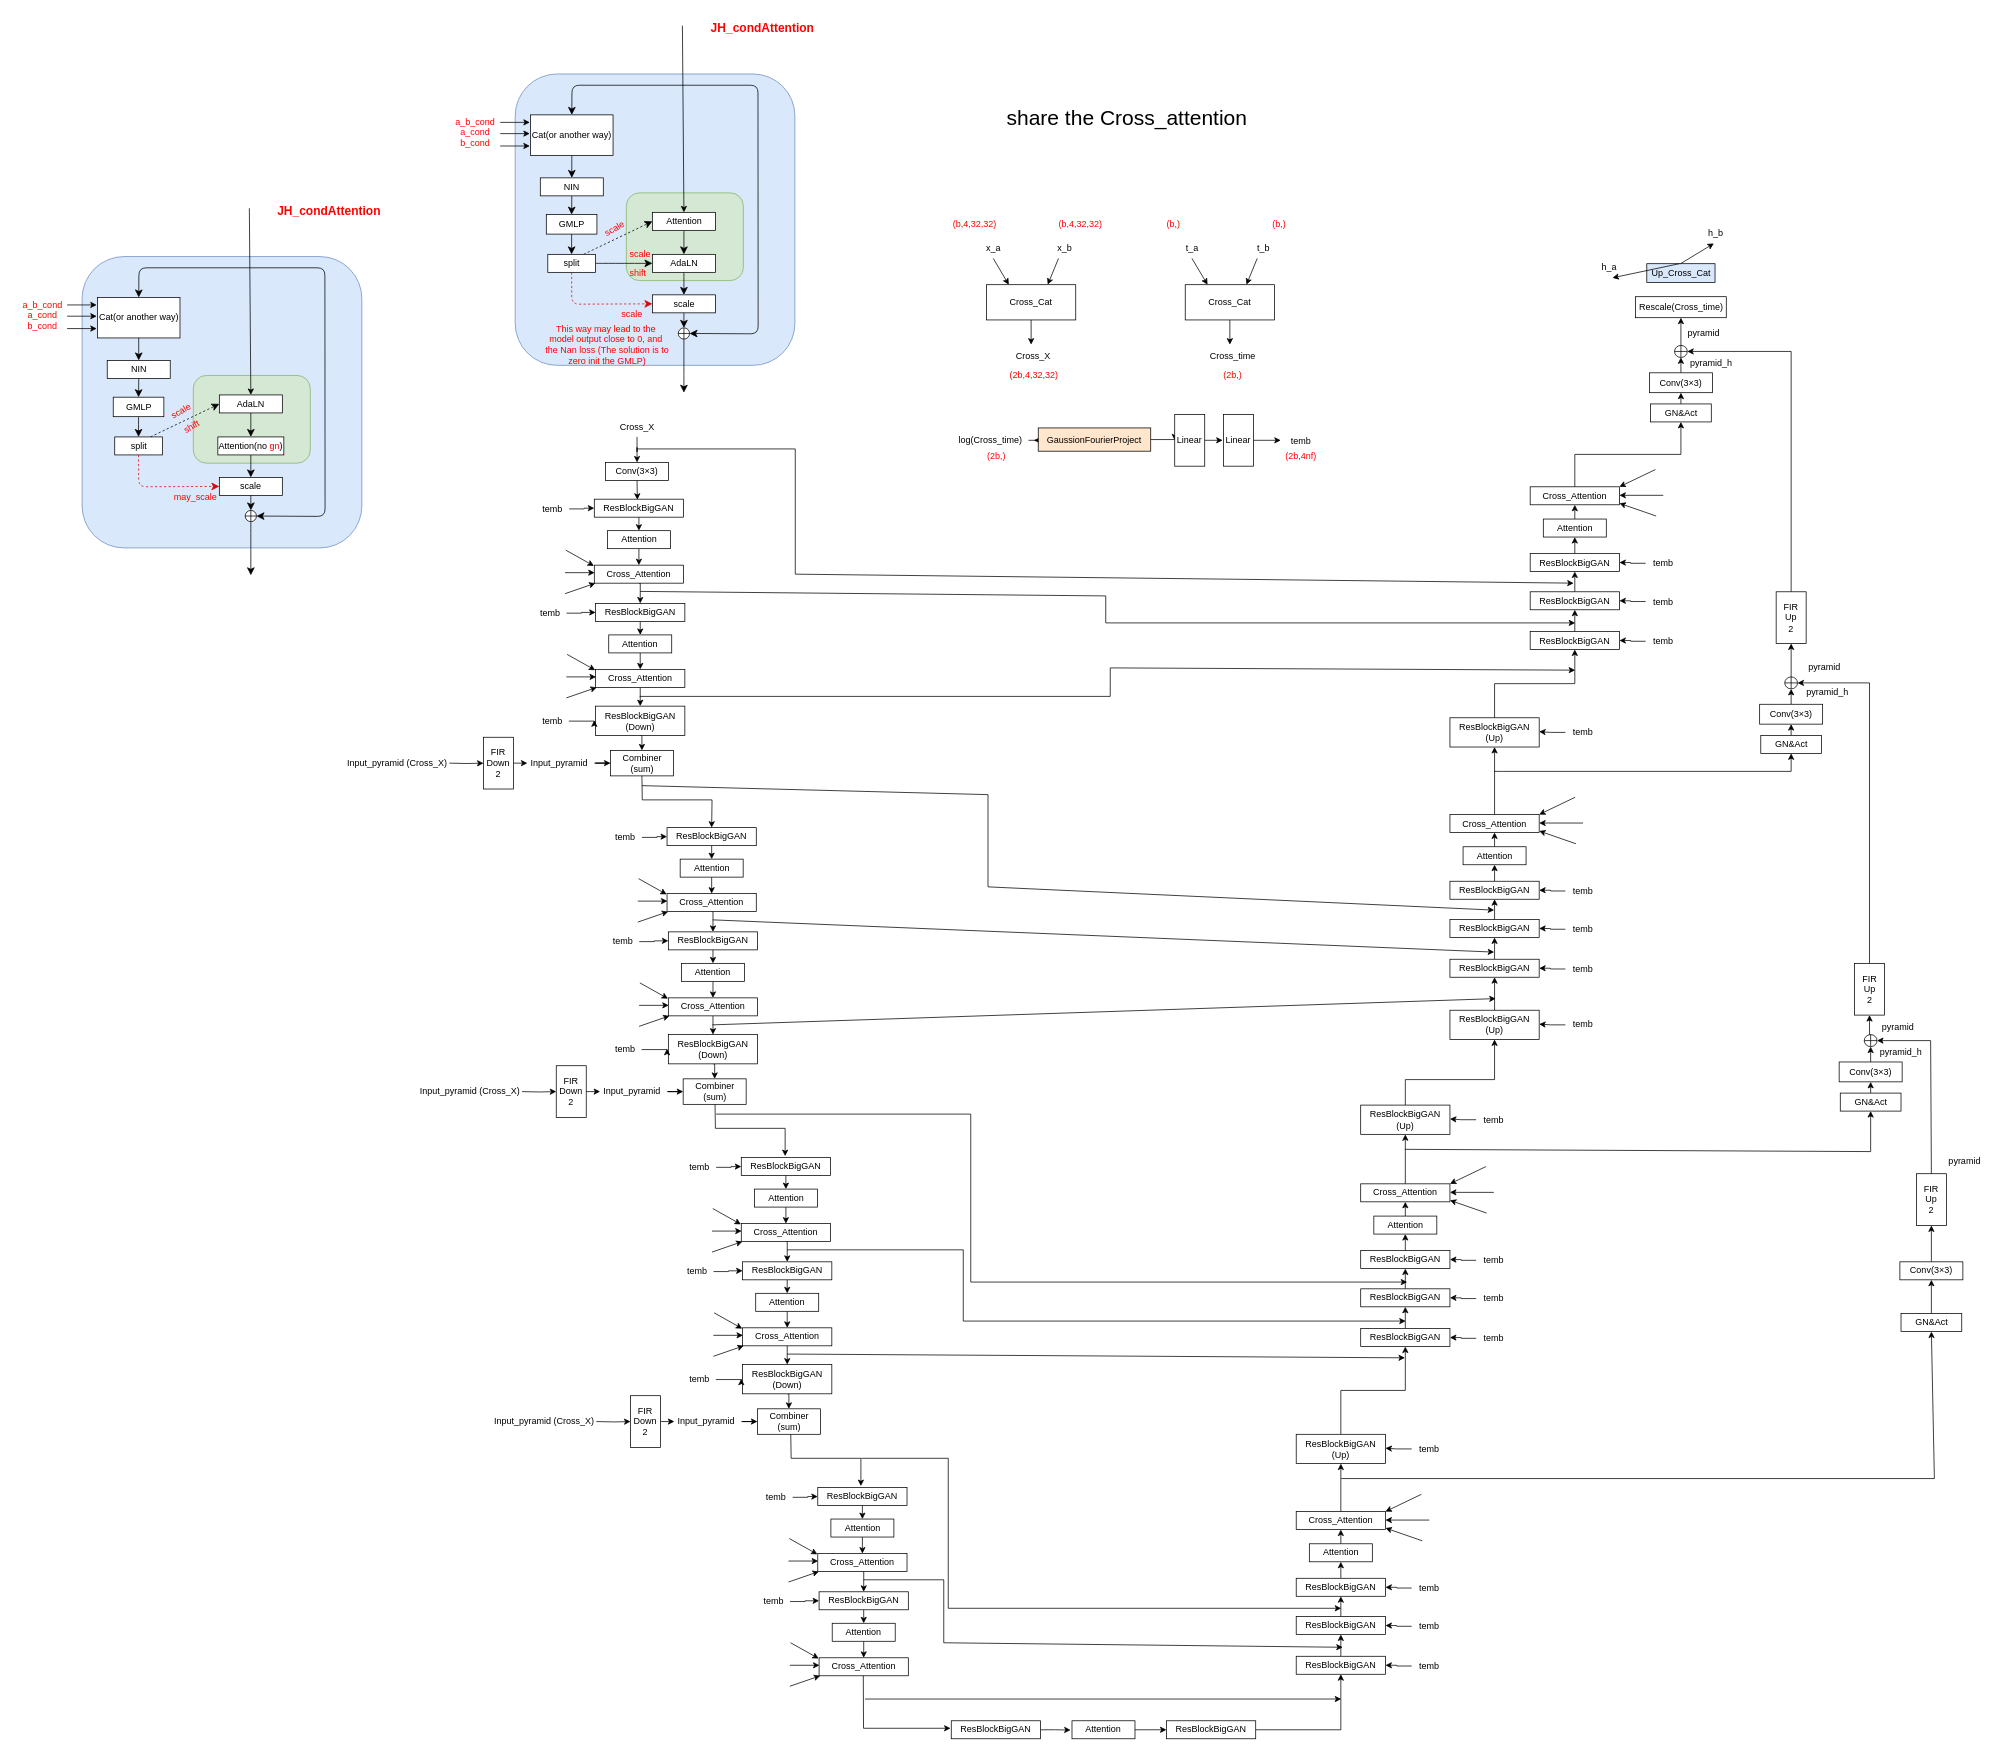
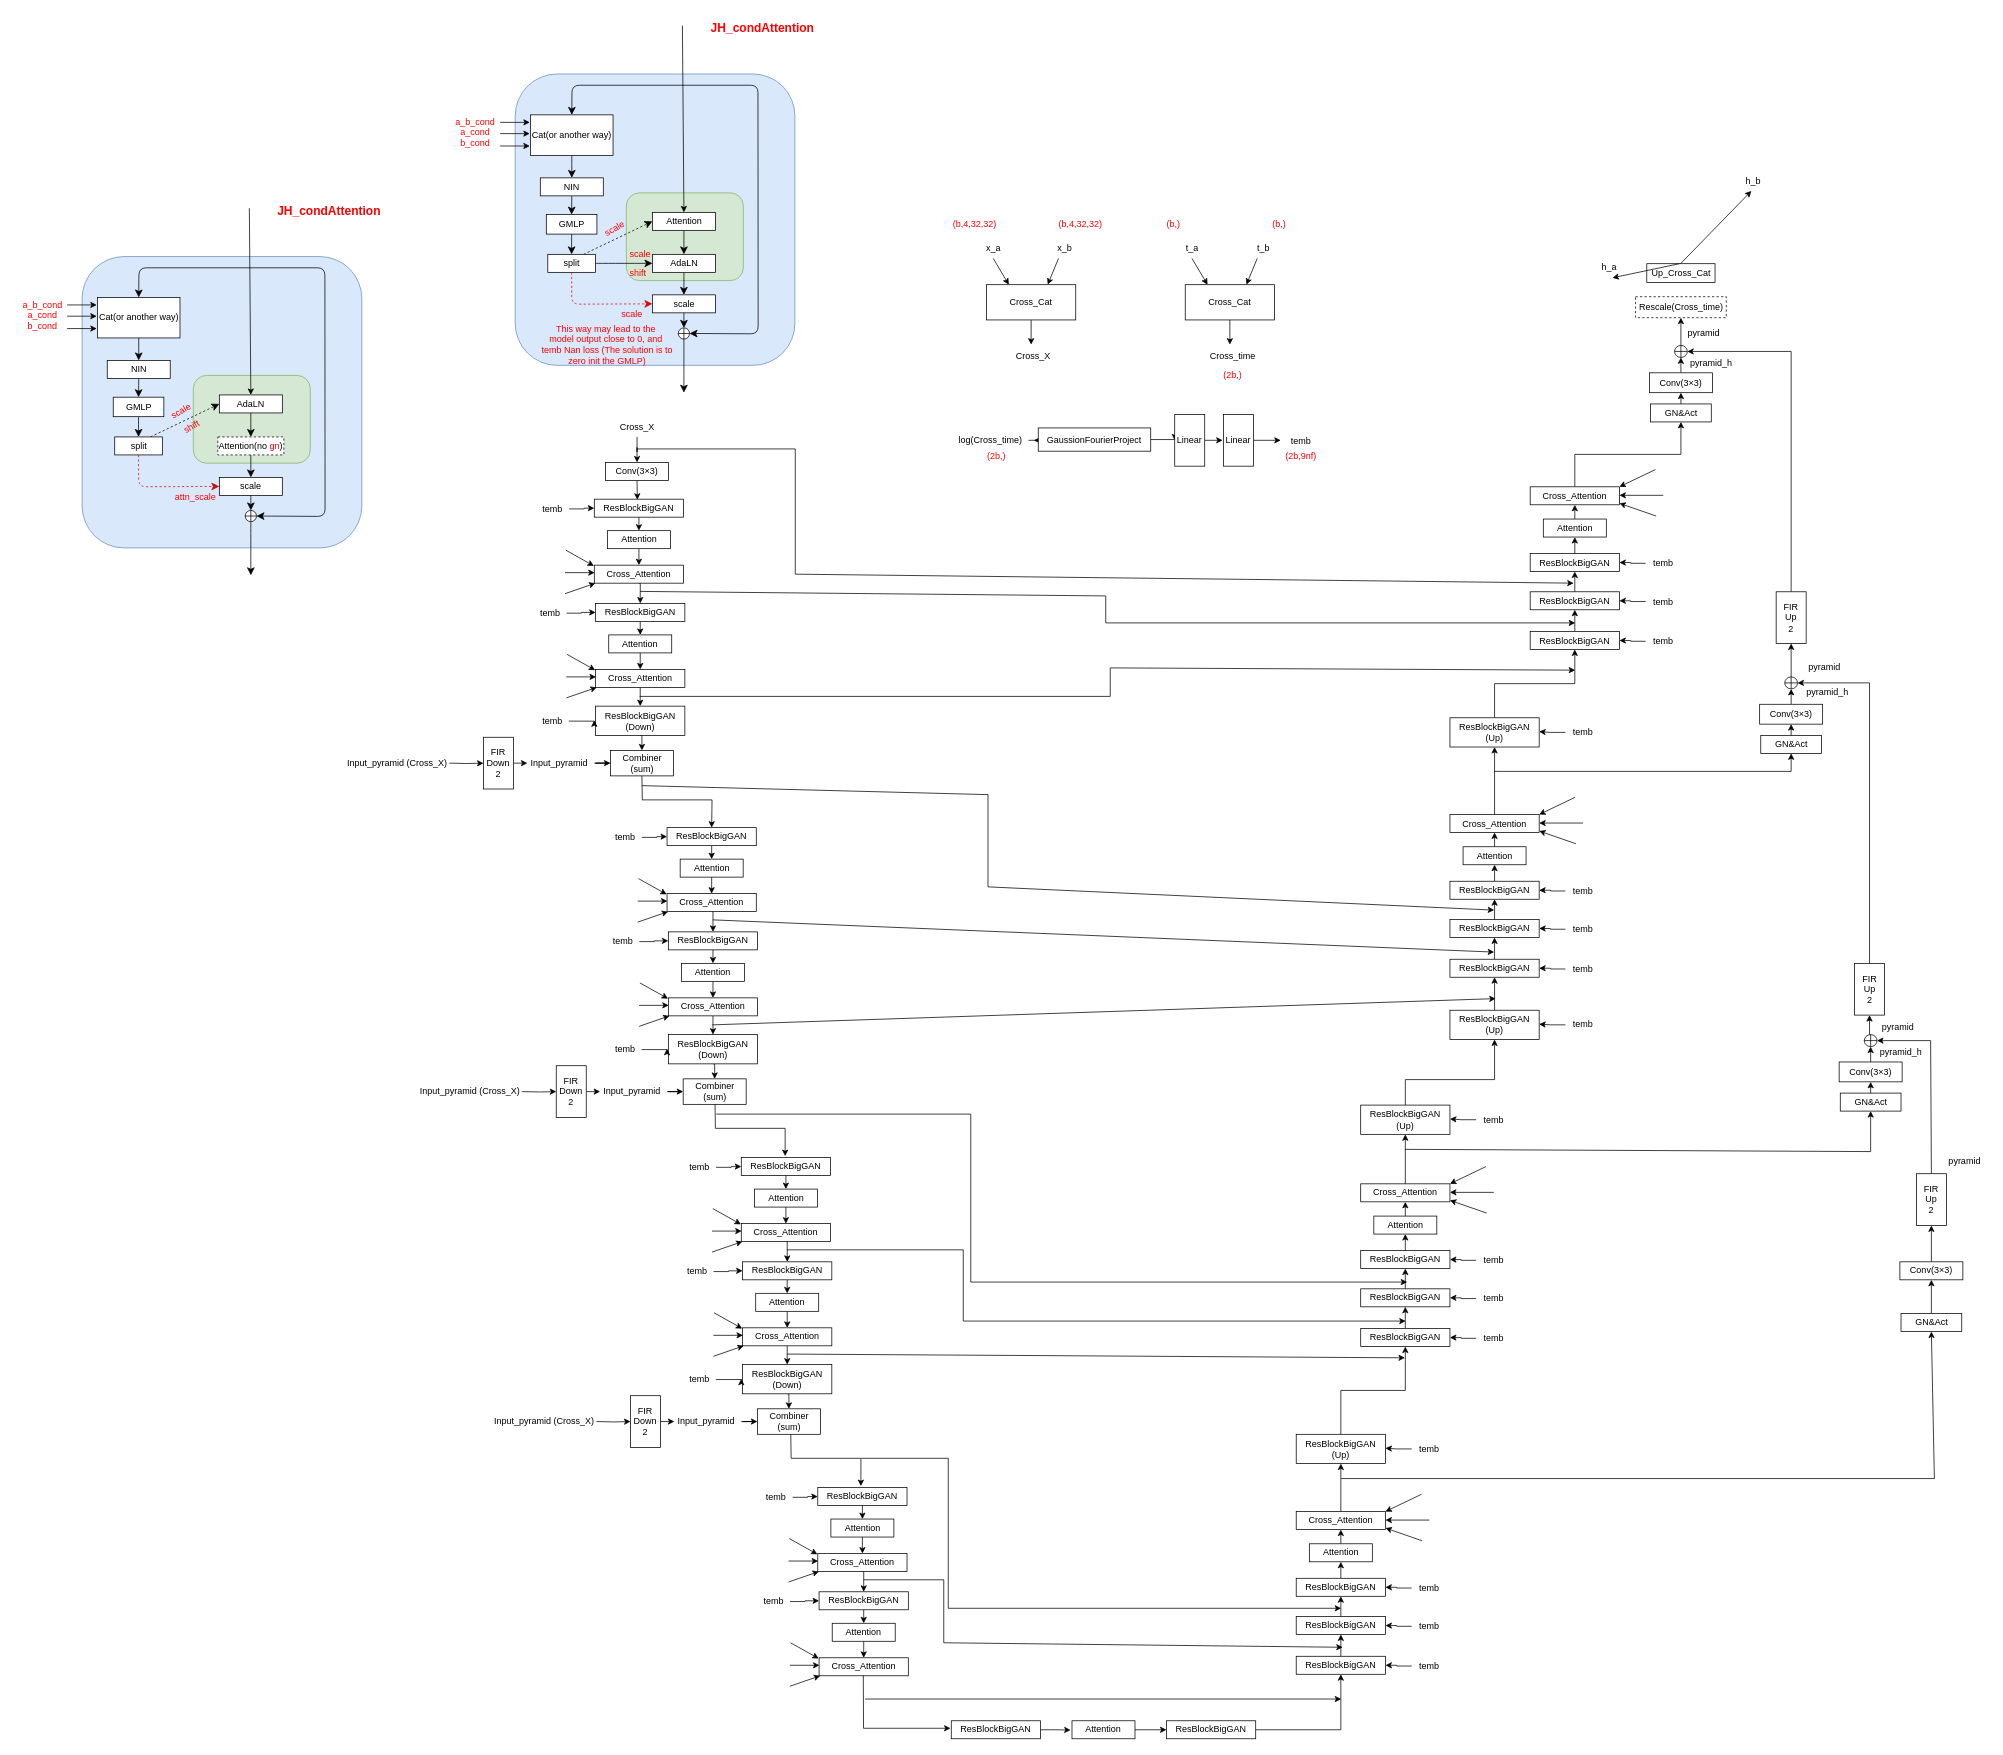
(1127, 117) -> none
(1715, 234) -> (1753, 181)
(1681, 273) -> (1681, 273)
(1681, 307) -> (1681, 307)
(608, 345) -> (608, 345)
(1034, 375) -> none
(1095, 440) -> (1095, 440)
(251, 446) -> (251, 446)
(1301, 456) -> (1301, 456)
(196, 497) -> (196, 497)
